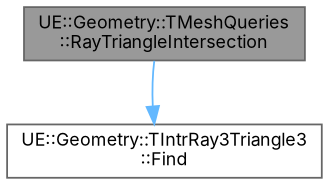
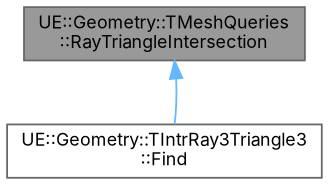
(153, 84) -> (176, 101)
